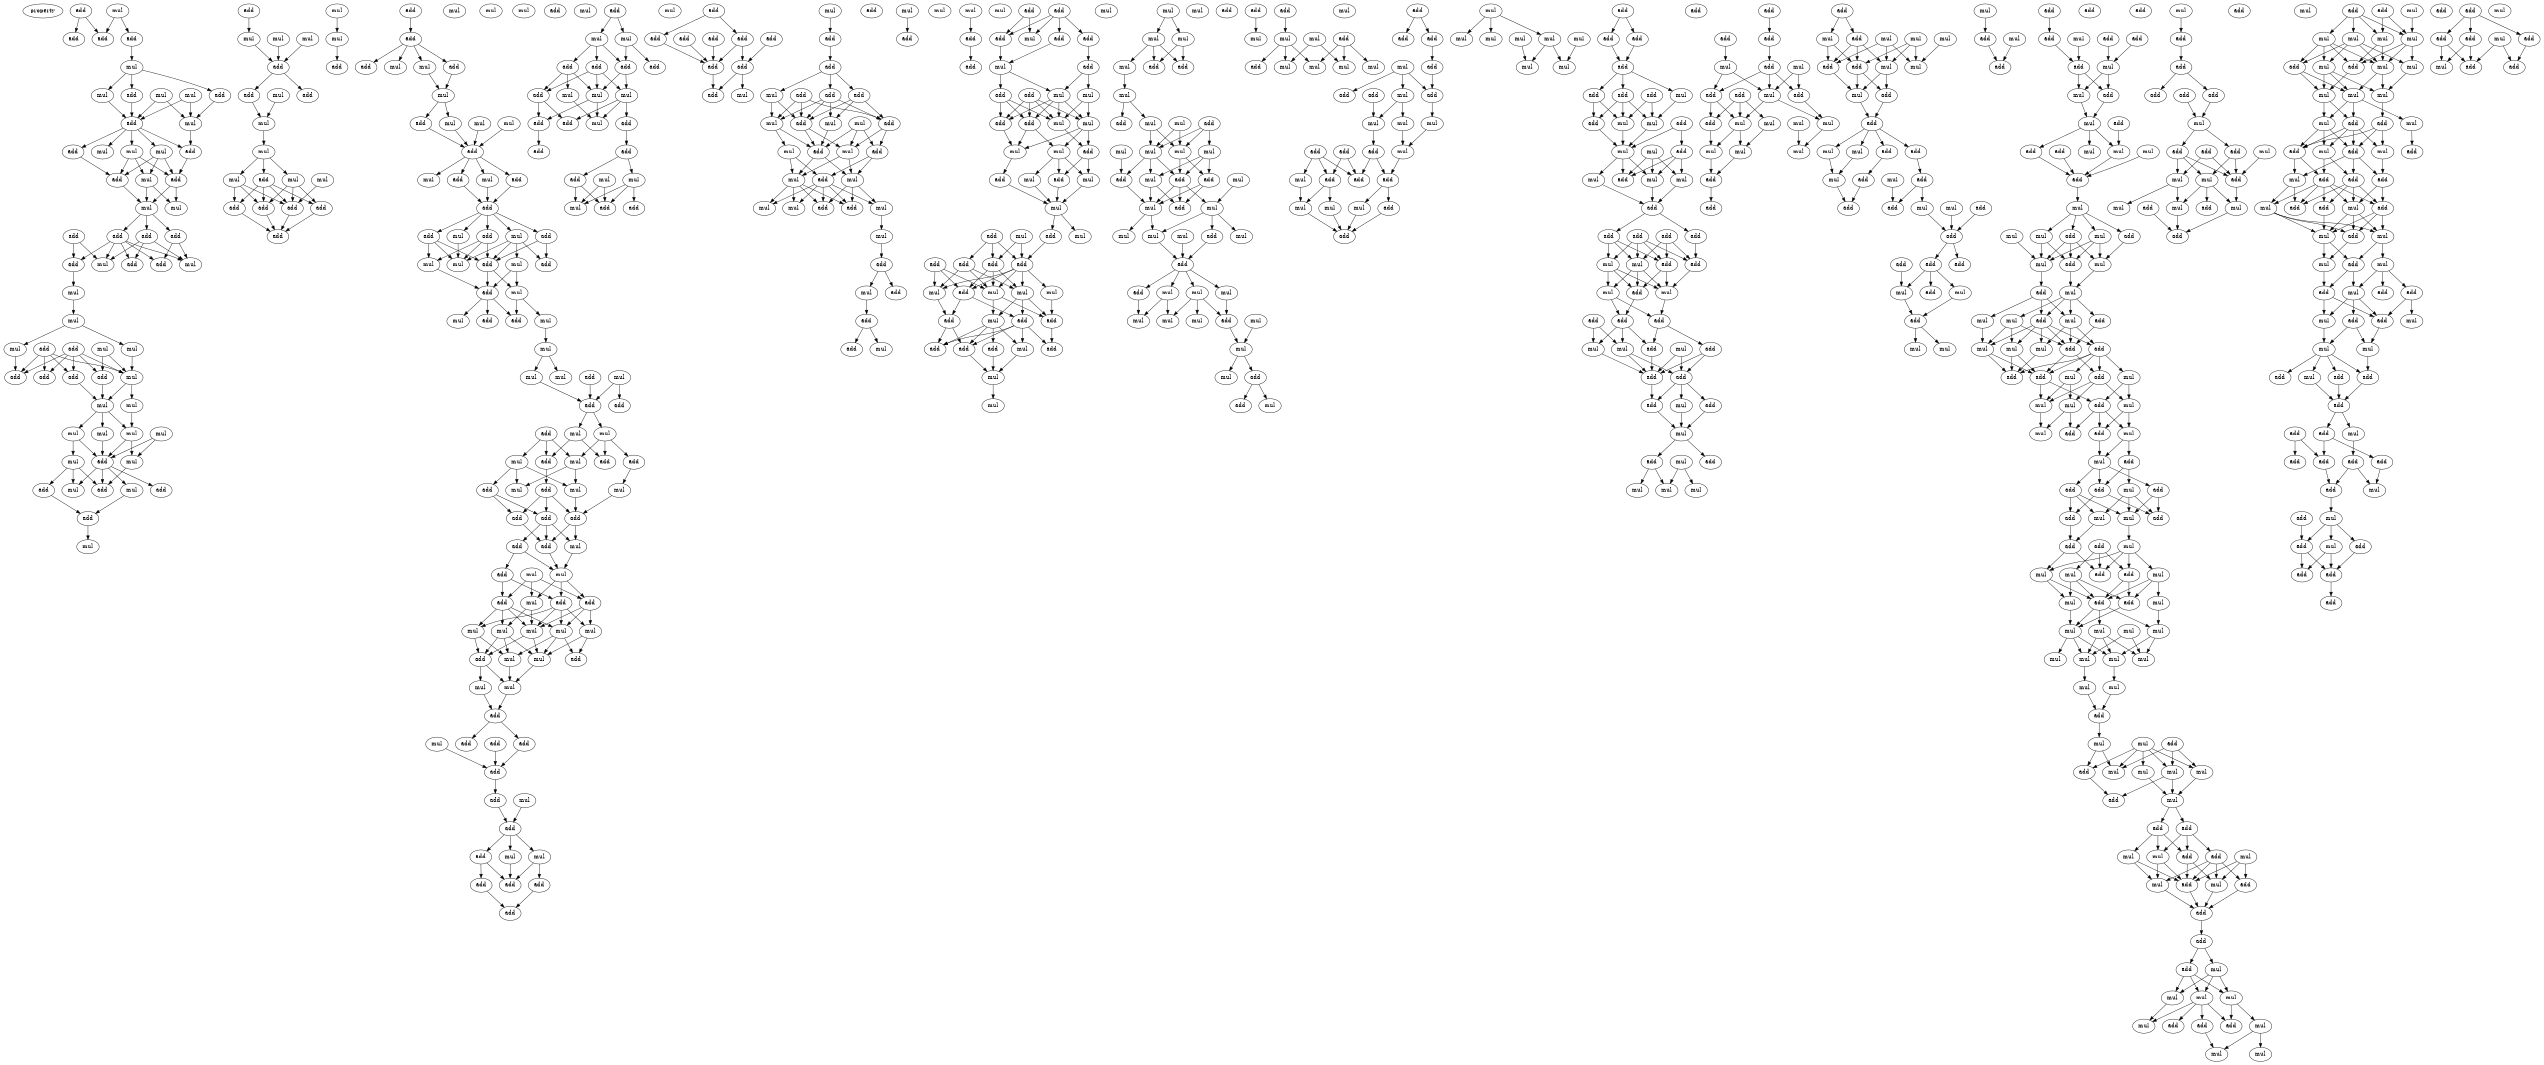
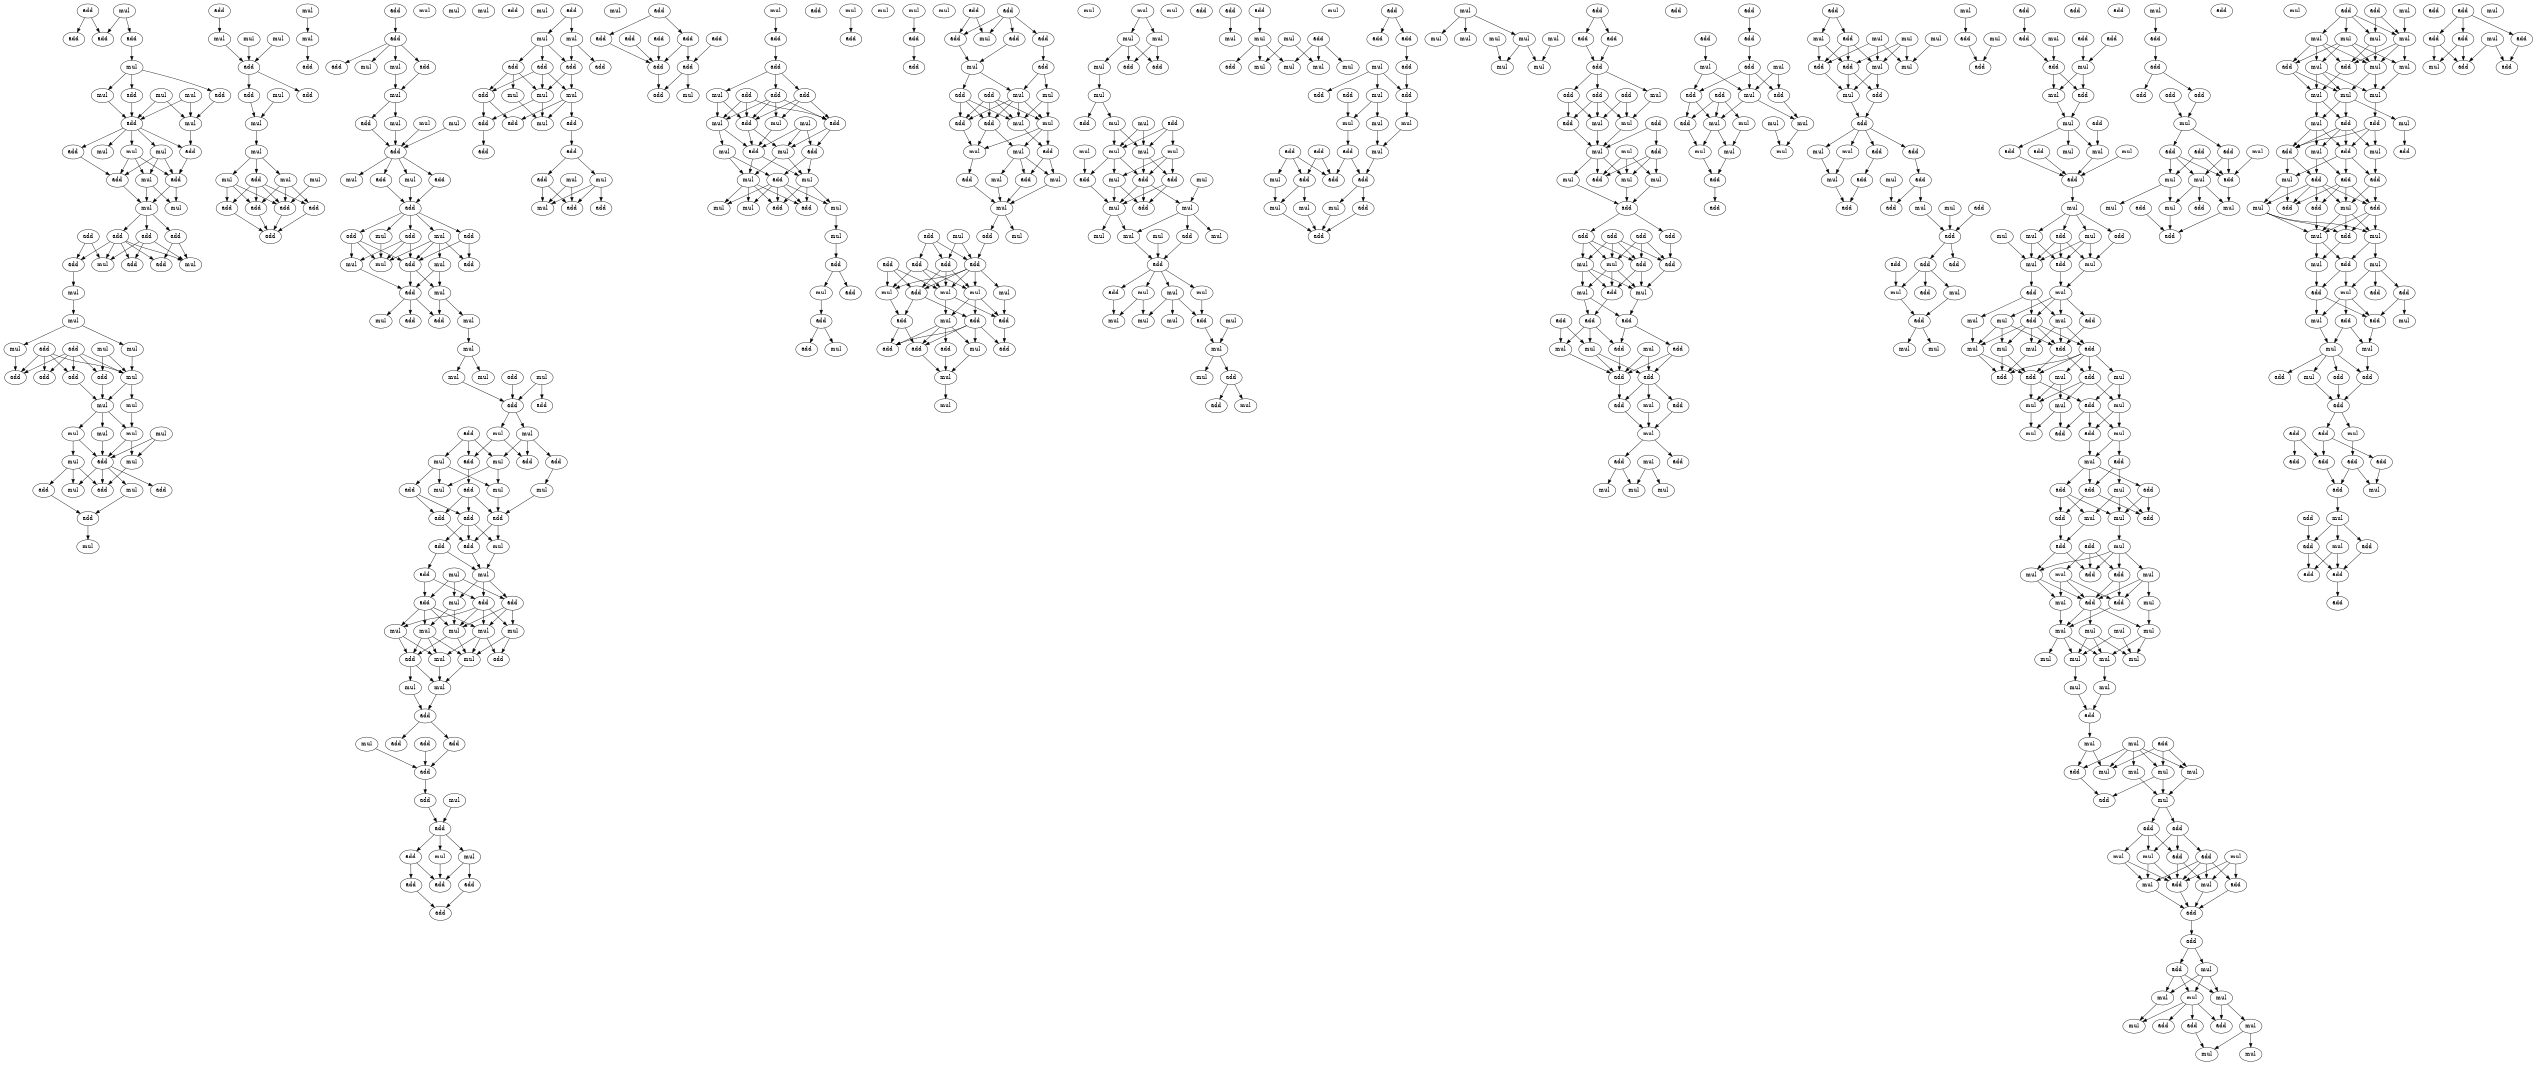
(43, 11) -> none
